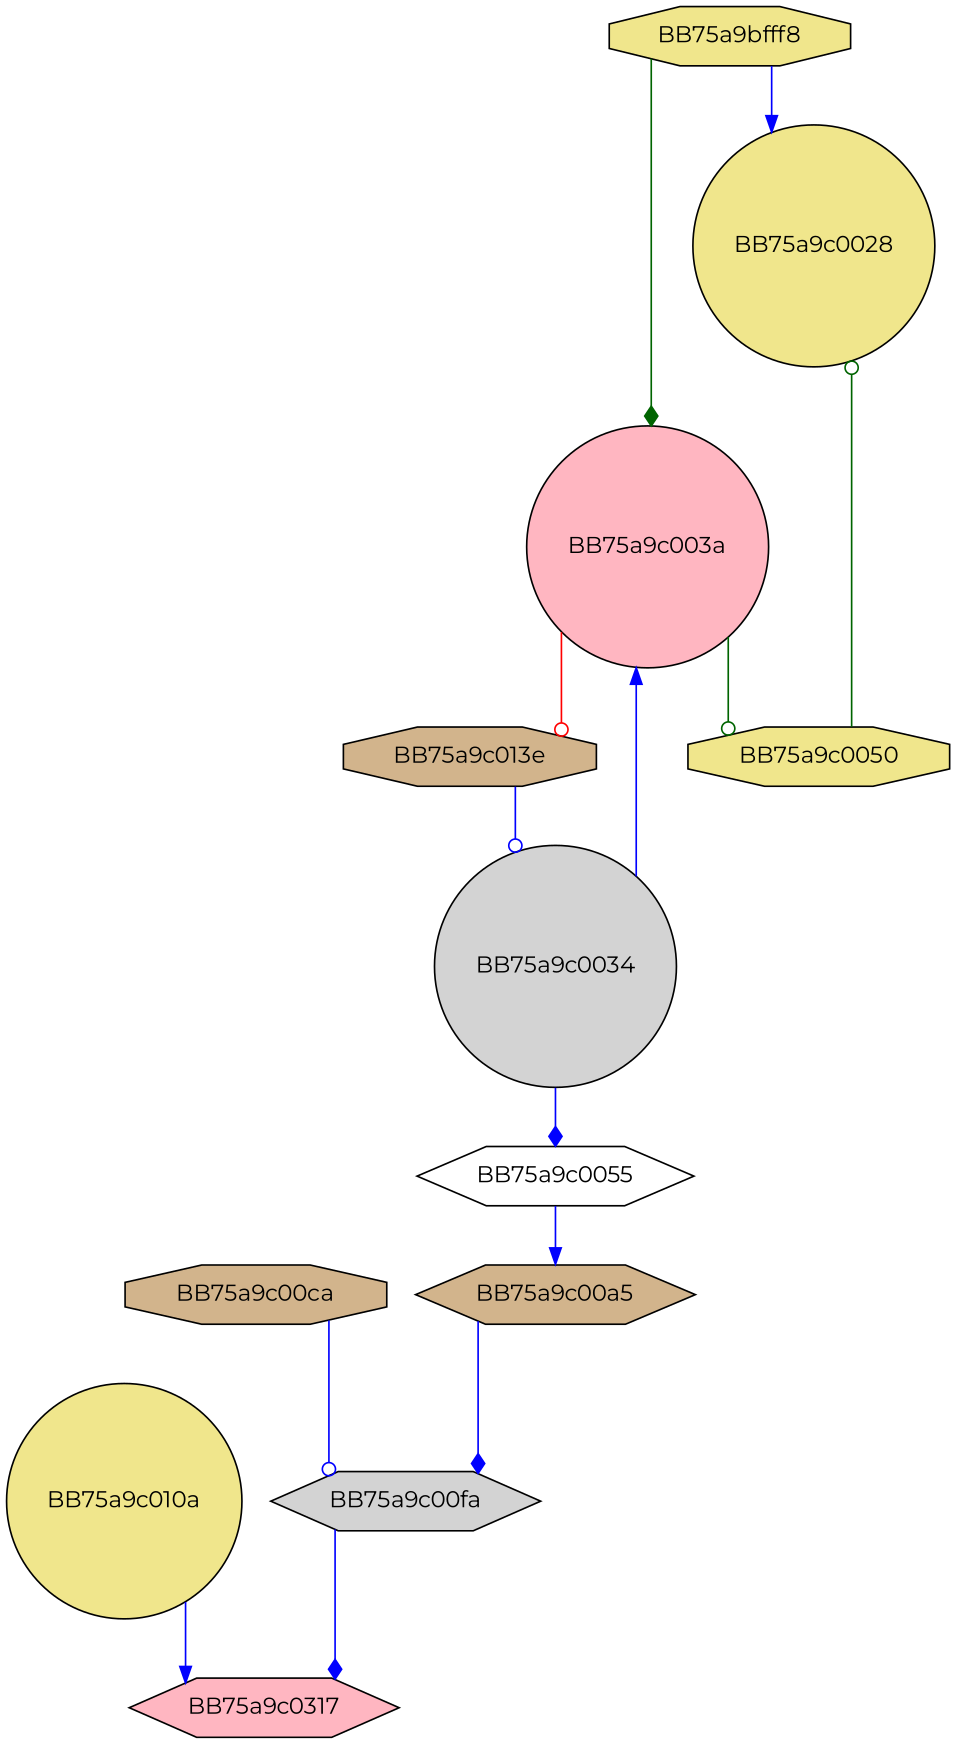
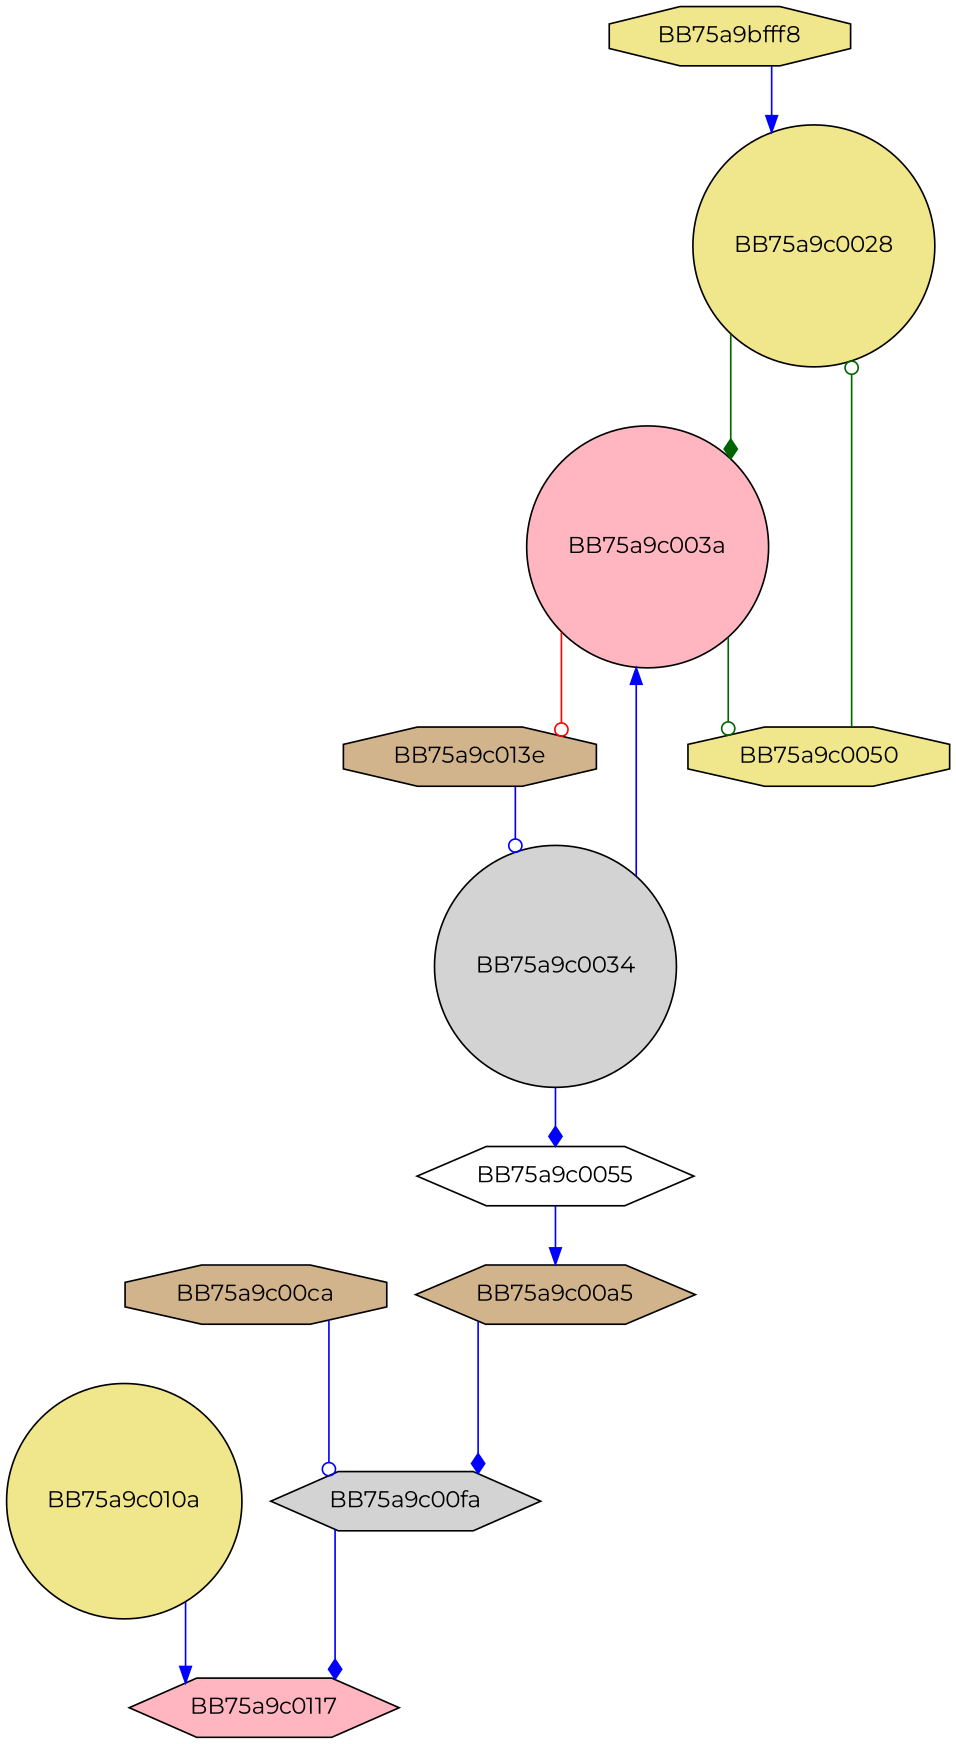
(651, 232) -> (731, 386)
(264, 1708) -> (264, 1708)
